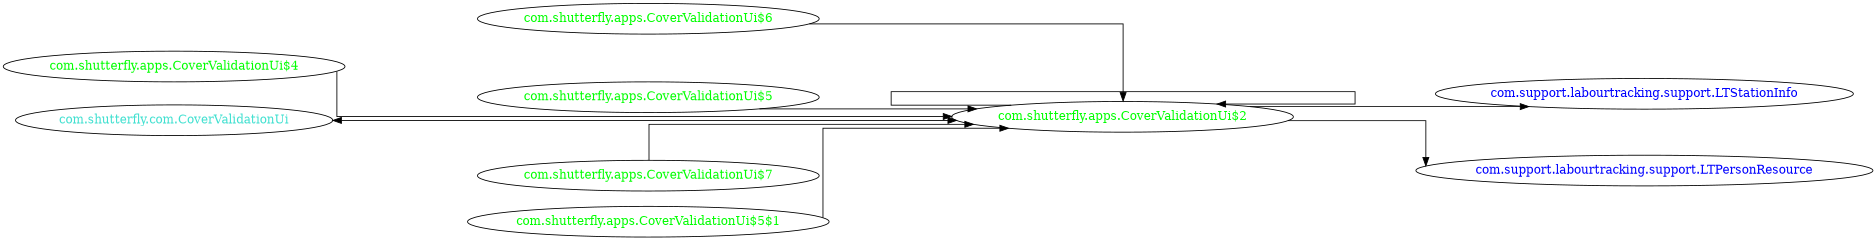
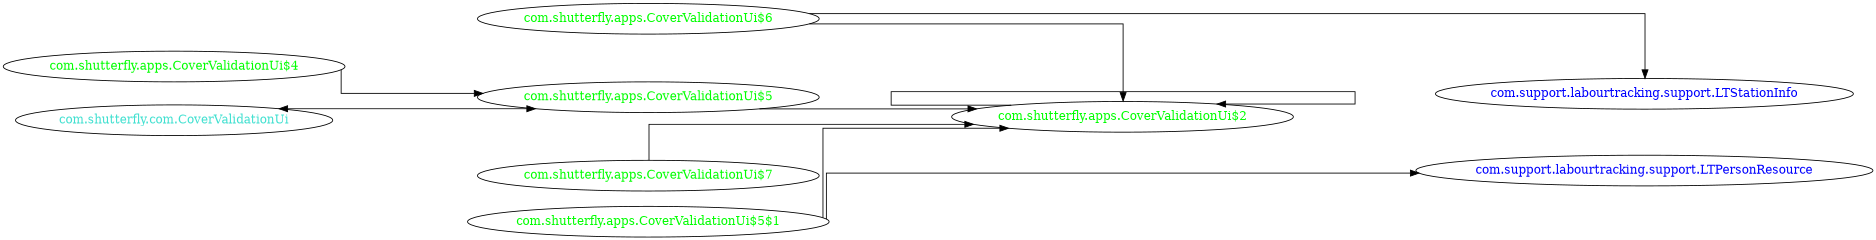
(1385, 107) -> (1255, 14)
(618, 116) -> (396, 93)
(645, 120) -> (407, 109)
(1375, 121) -> (1095, 173)
